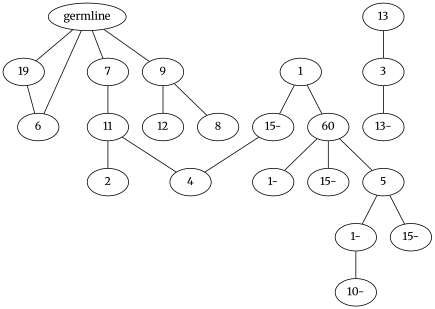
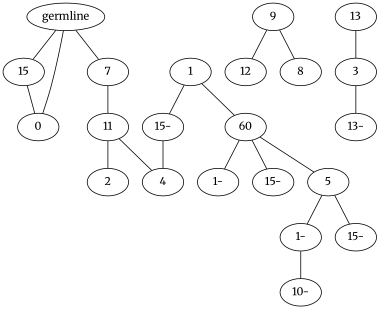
(127, 45) -> none
(24, 72) -> (24, 72)
(38, 127) -> (38, 127)
